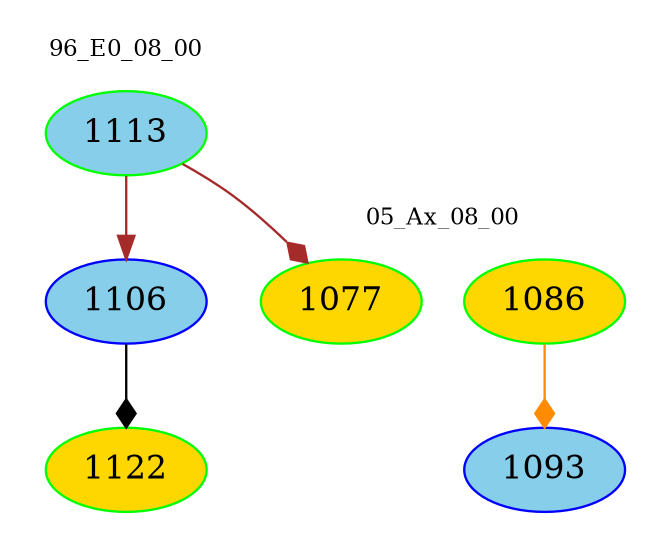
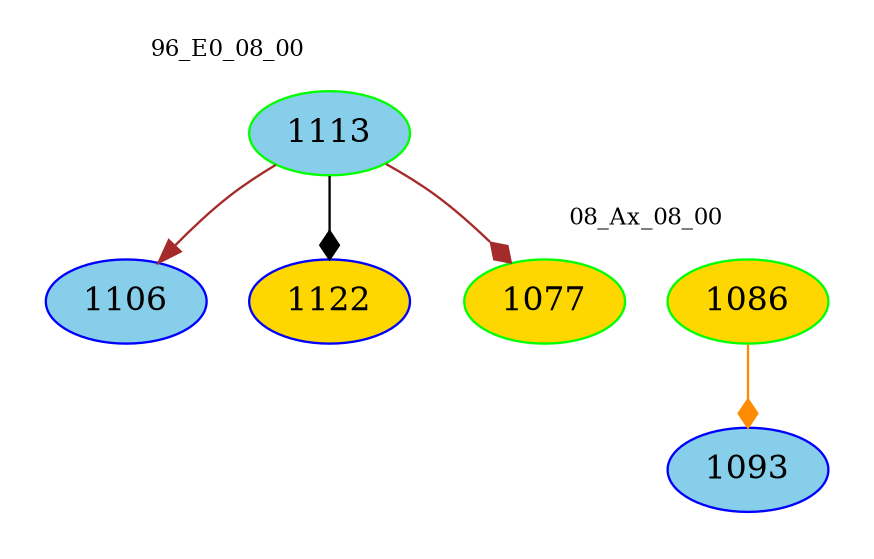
(443, 219) -> (646, 219)
(126, 372) -> (330, 204)
(126, 470) -> (330, 302)
